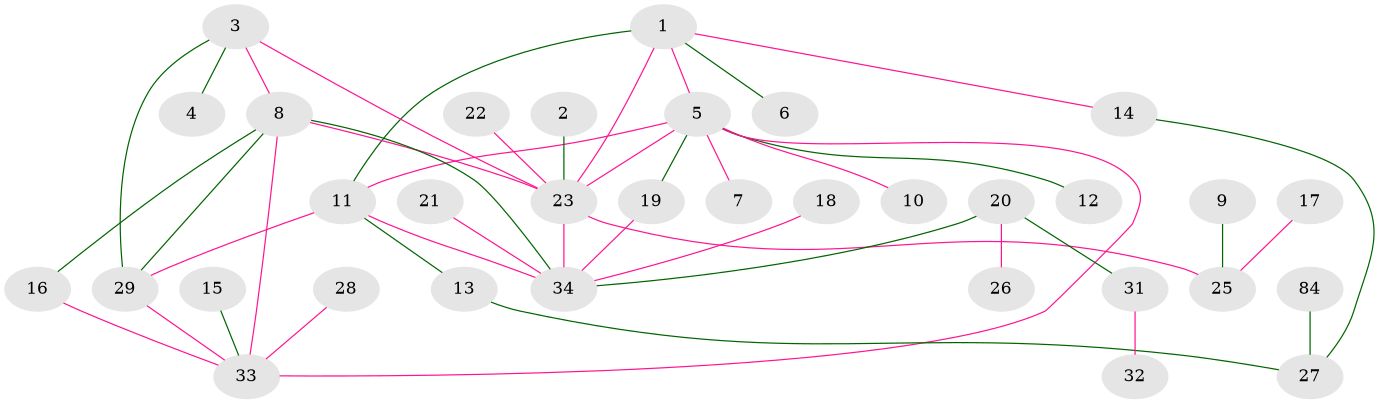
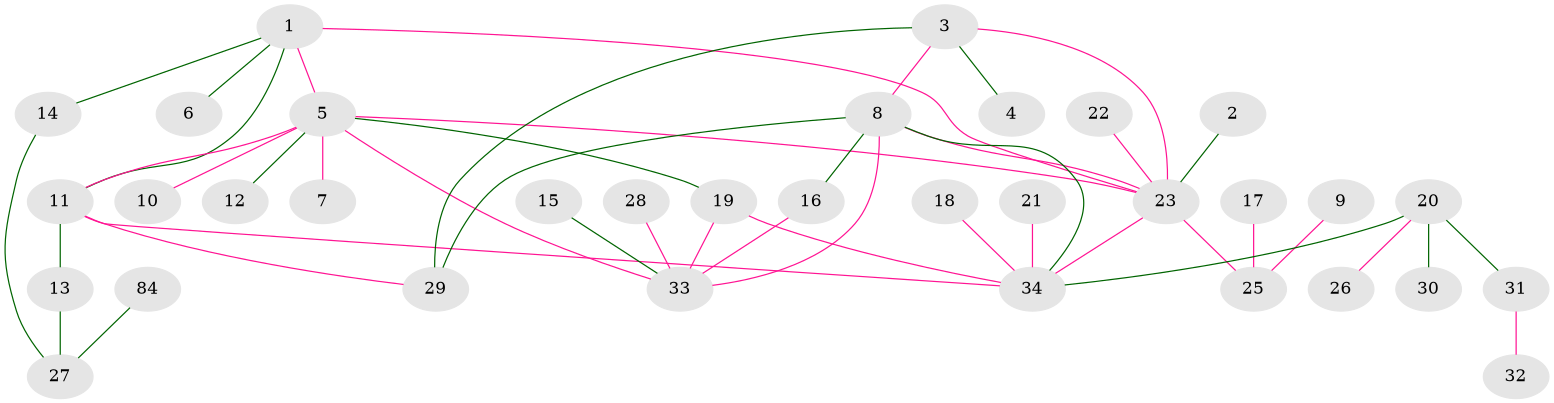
(894, 70) -> (169, 71)
(1223, 246) -> (1305, 238)
none -> (1429, 289)
(186, 333) -> (702, 246)
